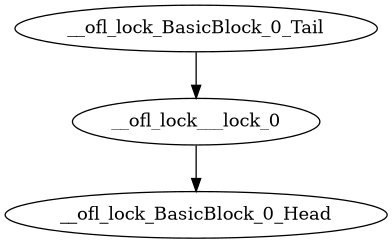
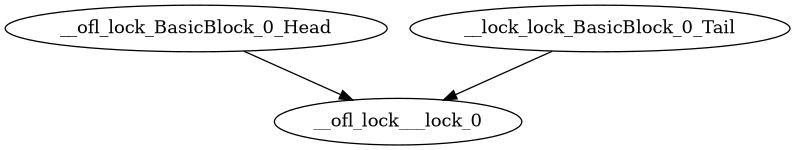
(196, 28) -> (600, 28)
(196, 162) -> (292, 73)
